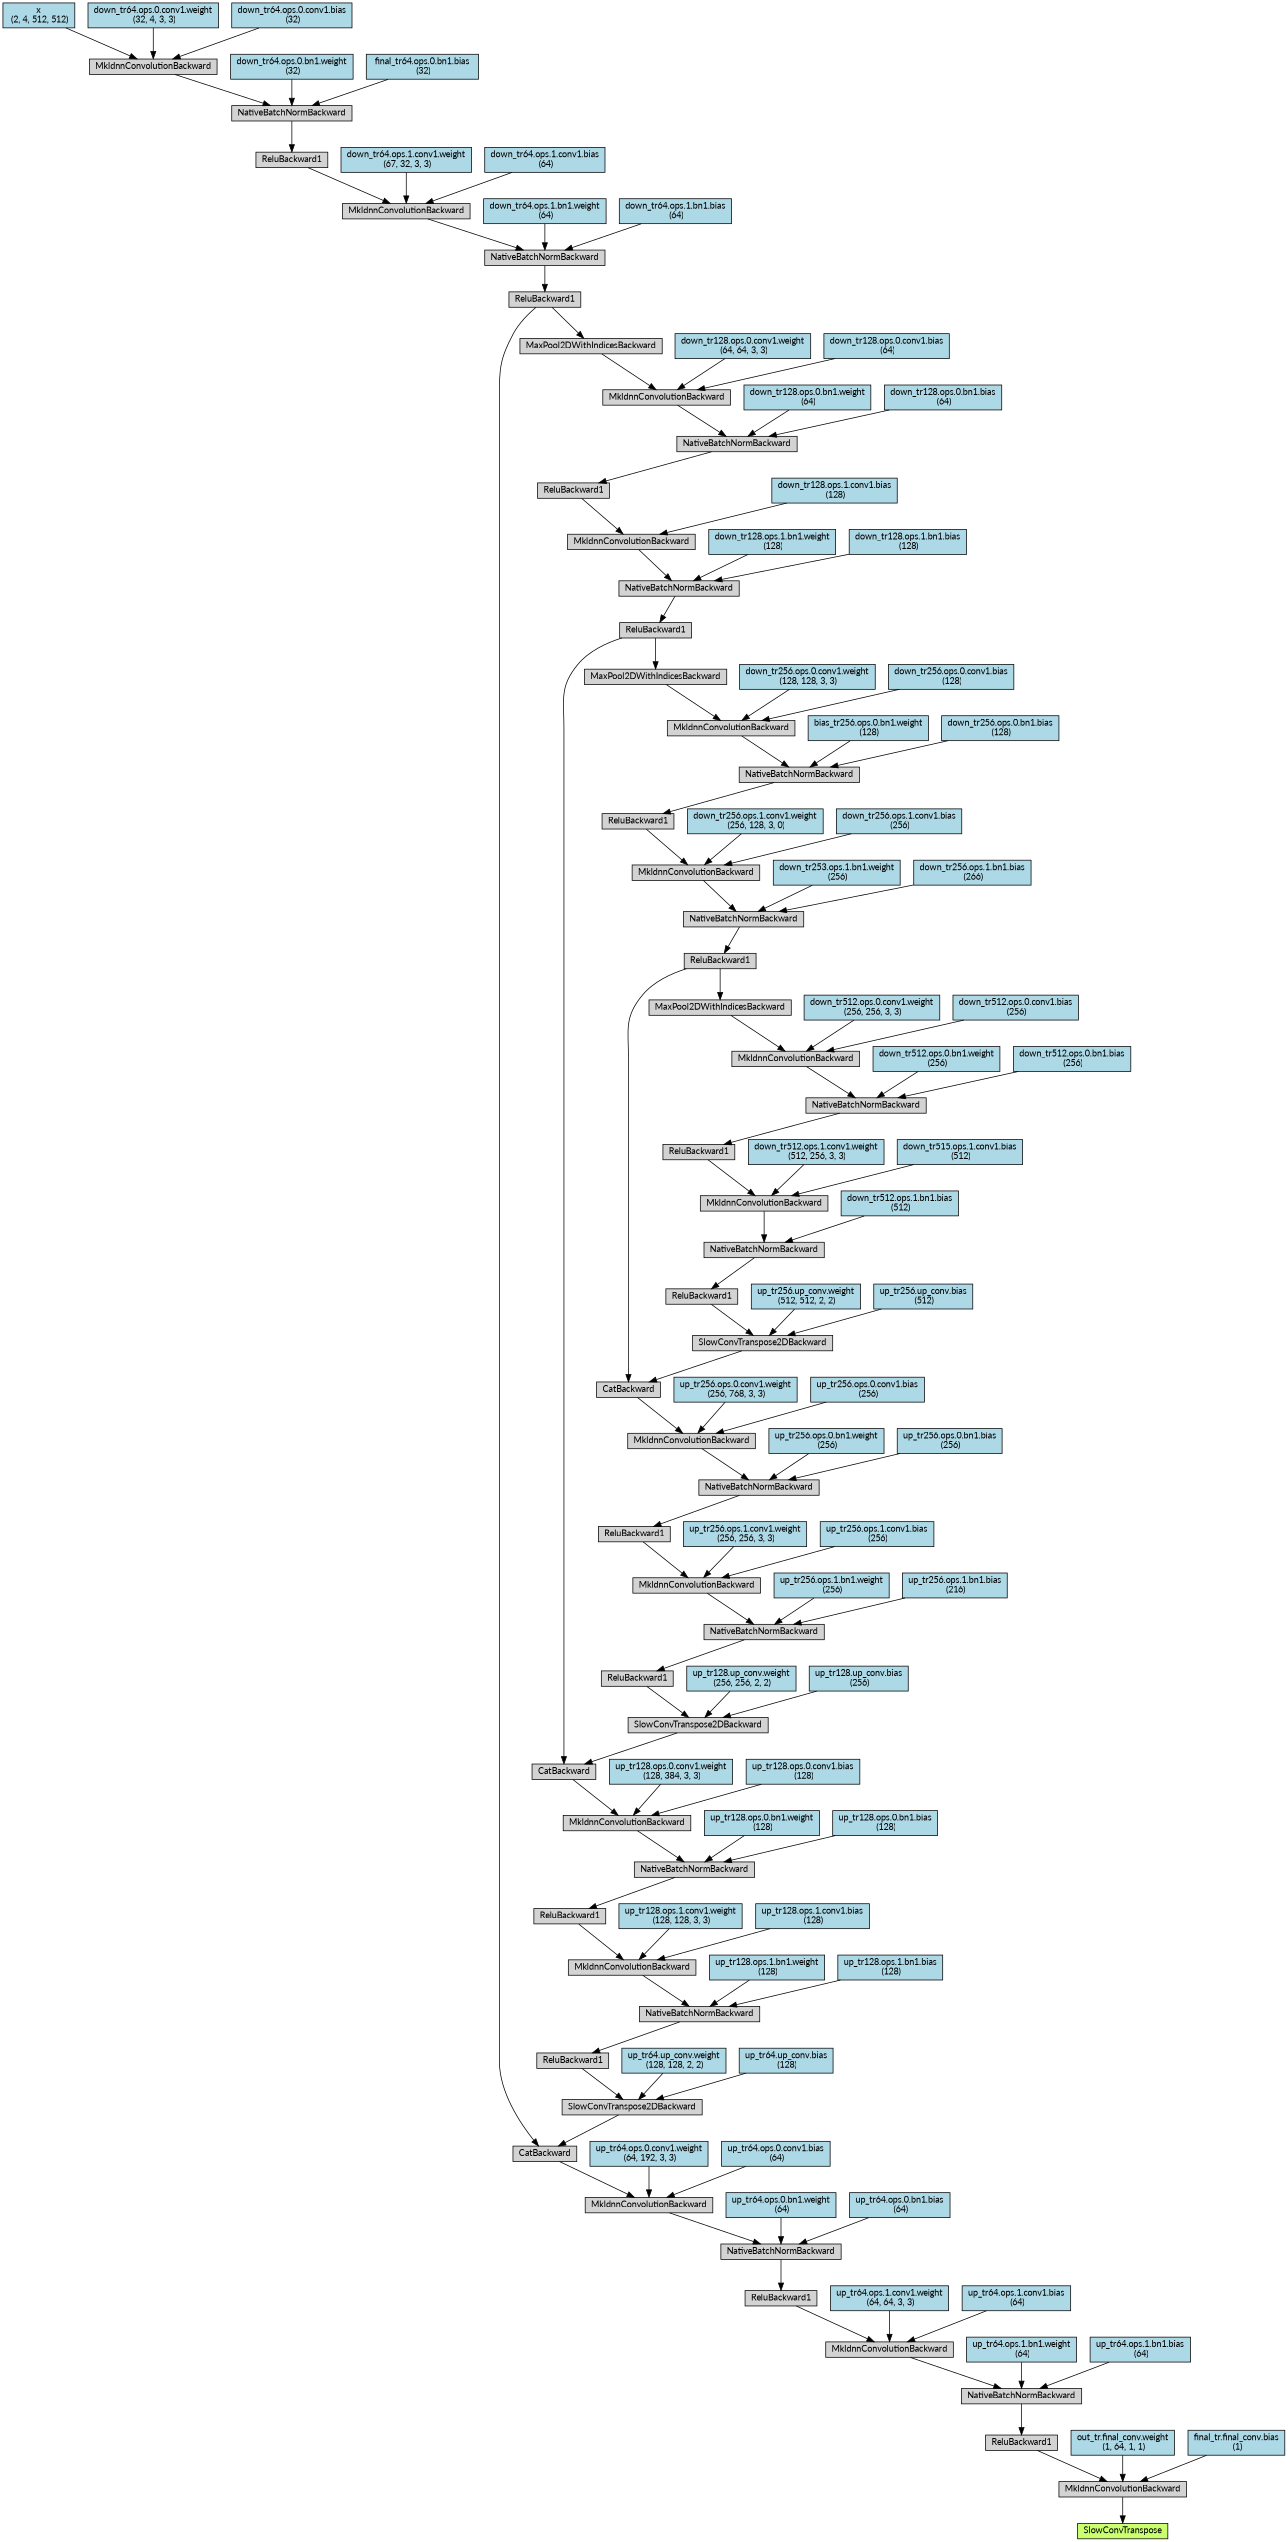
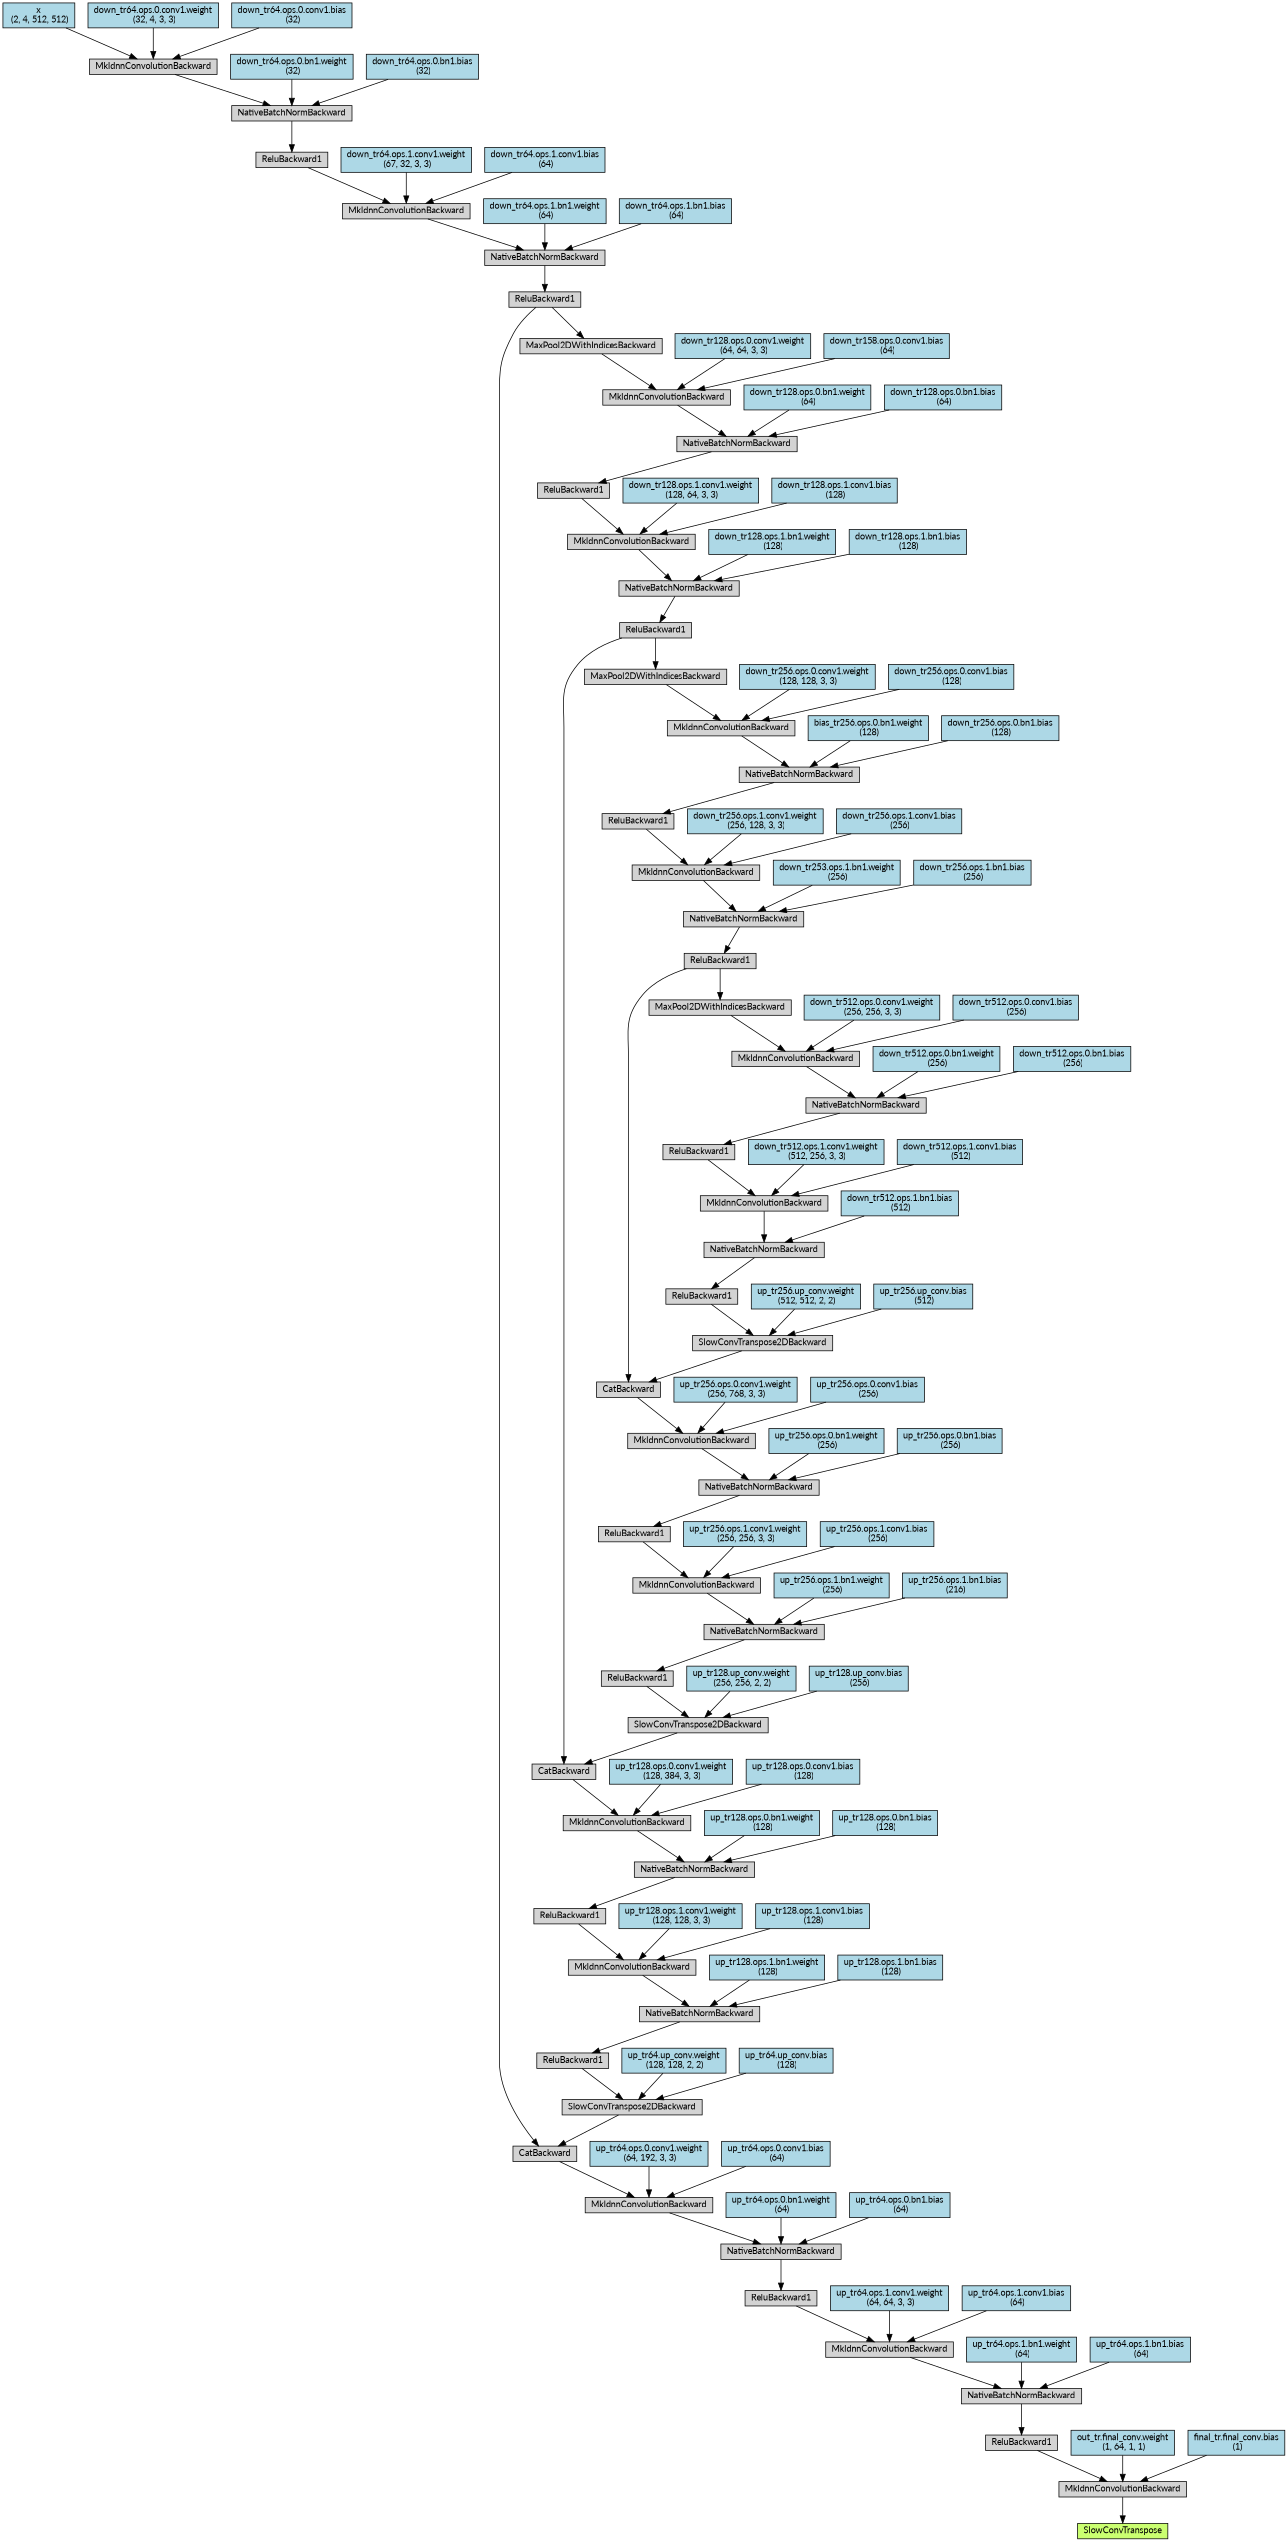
(422, 67) -> (422, 67)
(887, 346) -> (887, 346)
none -> (691, 491)
(755, 821) -> (755, 821)
(972, 873) -> (972, 873)
(960, 1152) -> (960, 1152)
